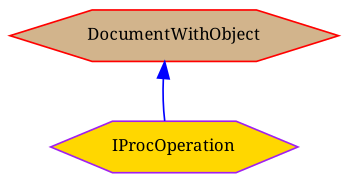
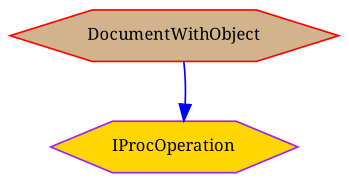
(163, 100) -> (185, 83)
